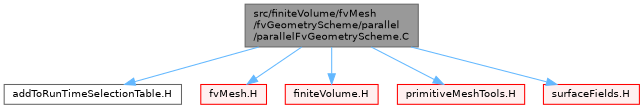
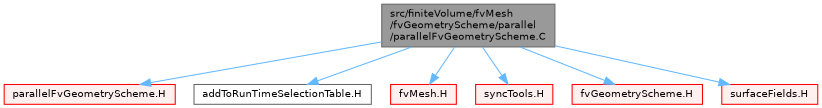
none -> (90, 94)
(332, 94) -> (514, 94)
(461, 94) -> (637, 94)
